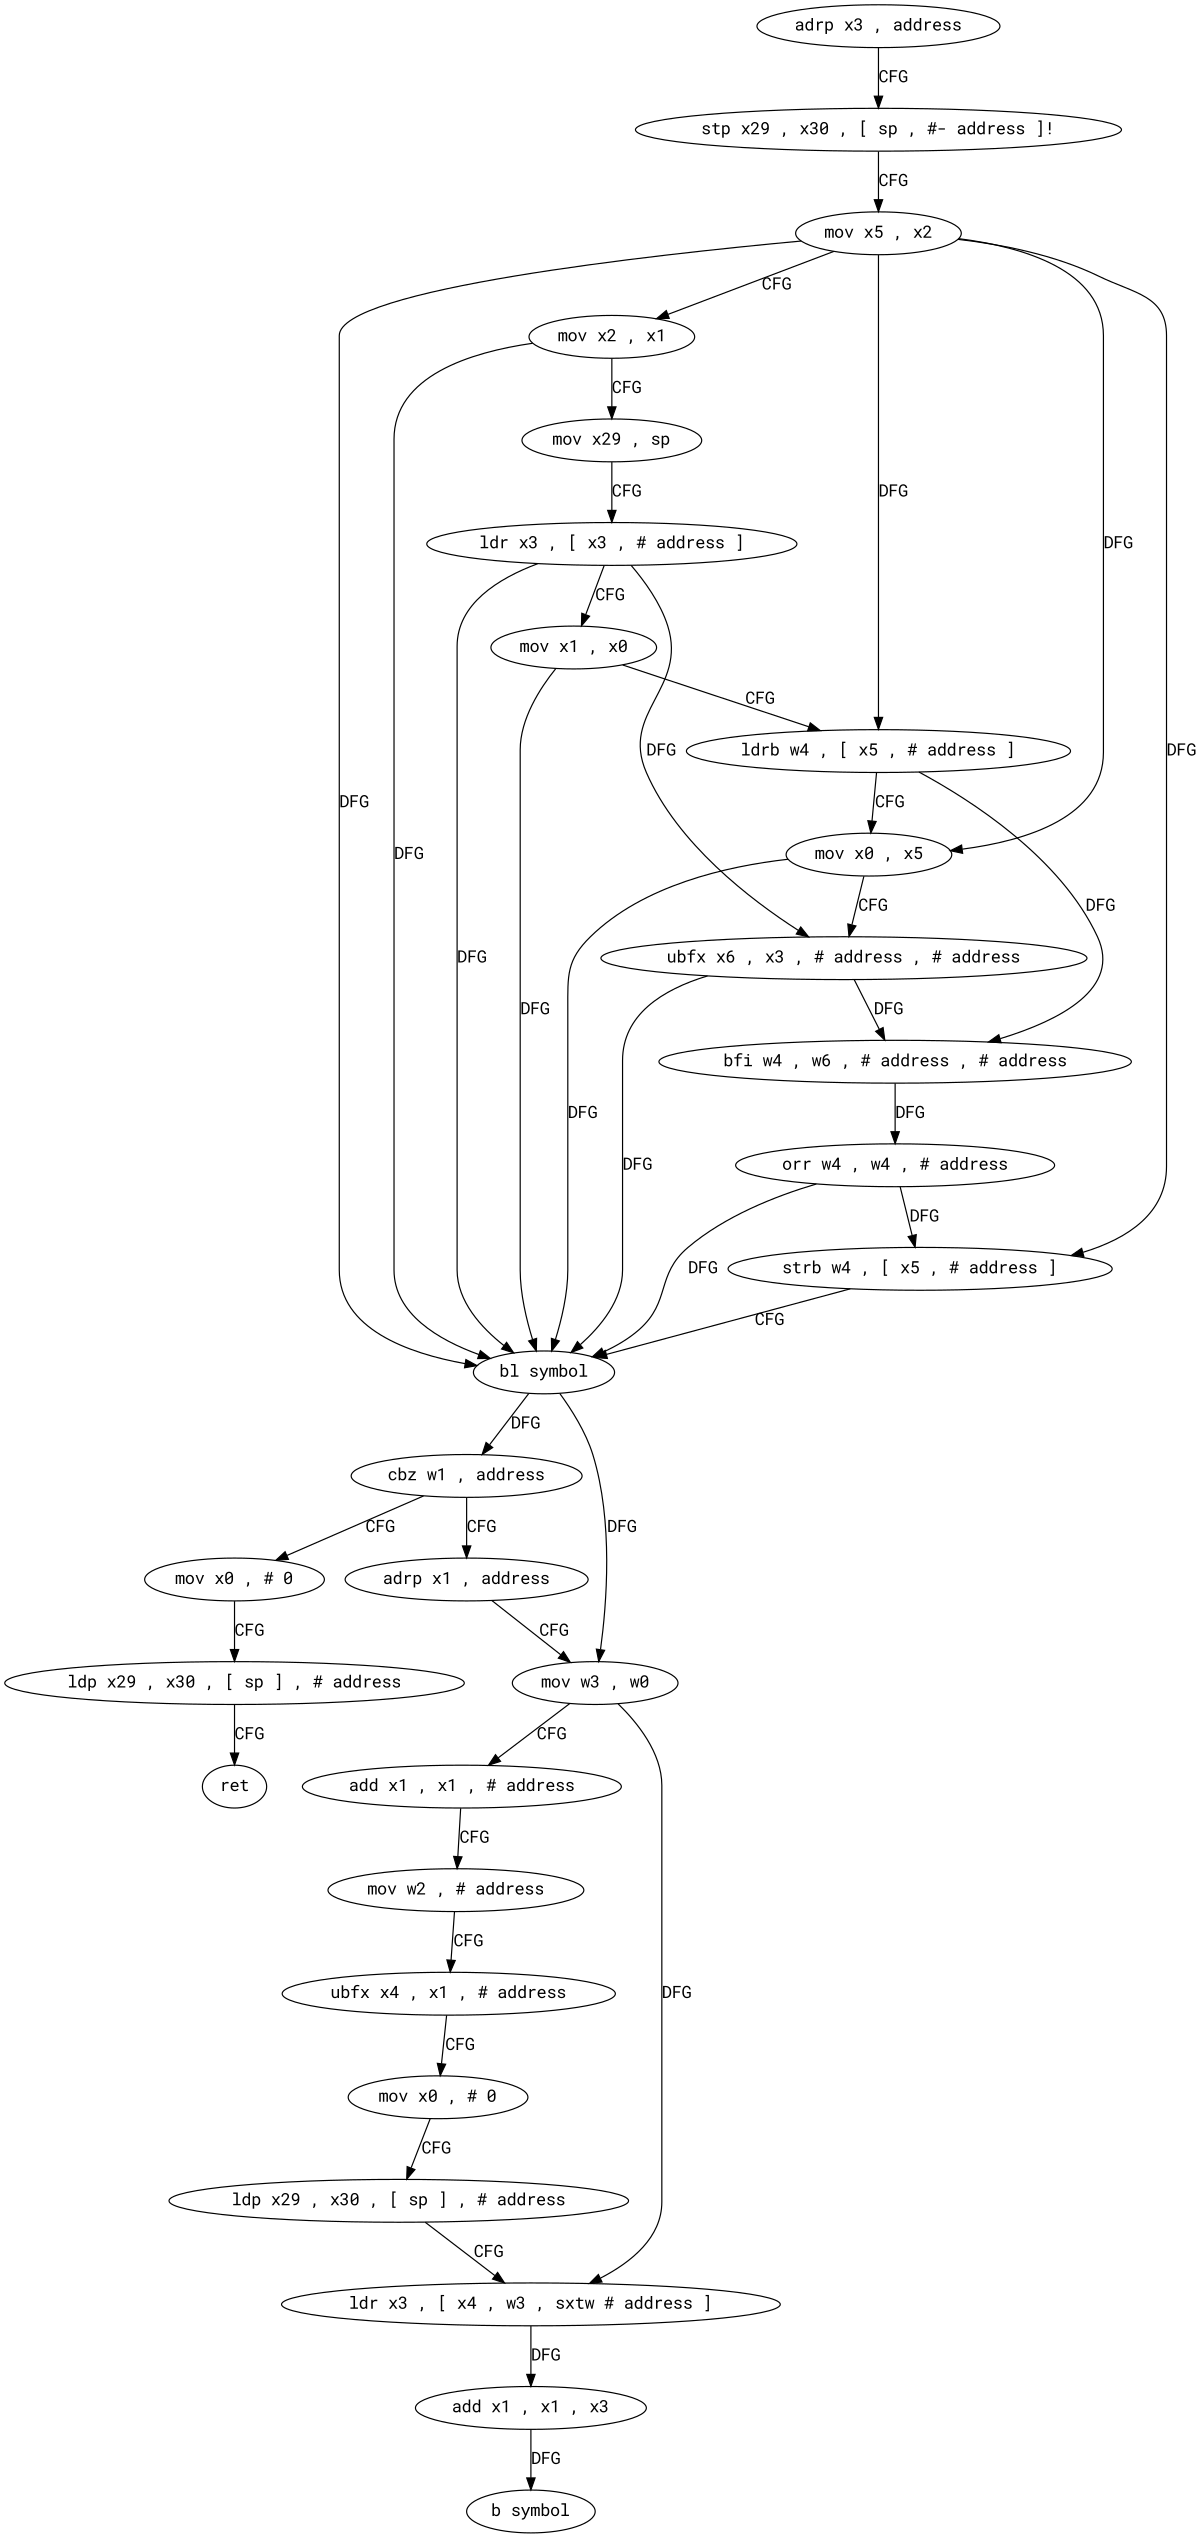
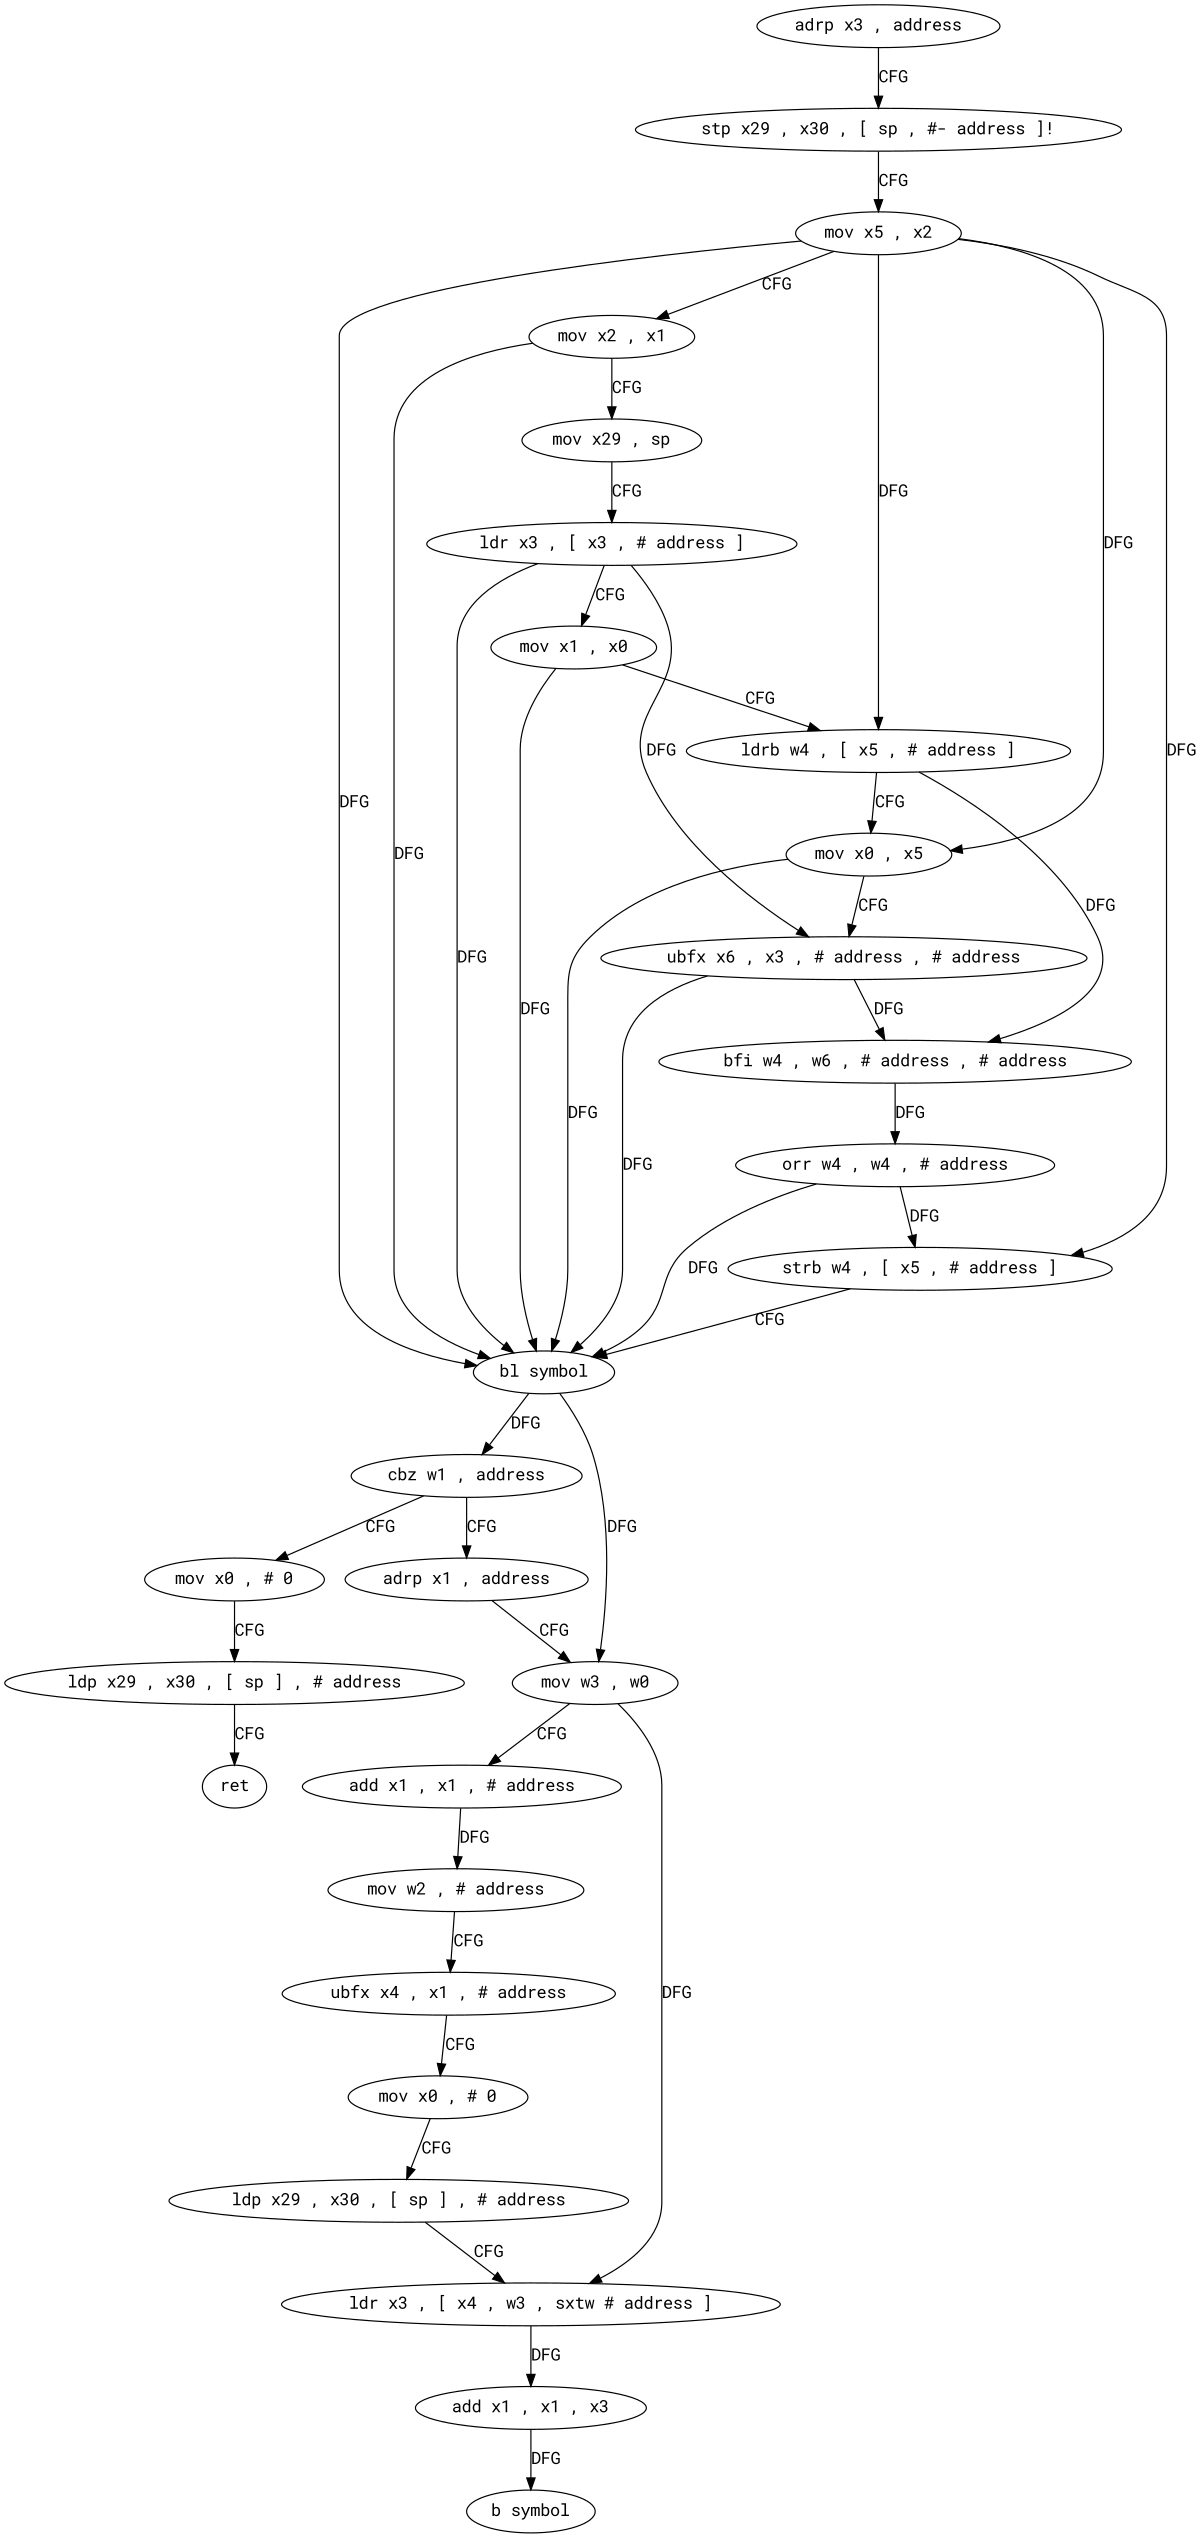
(474, 1838) -> (474, 1838)
